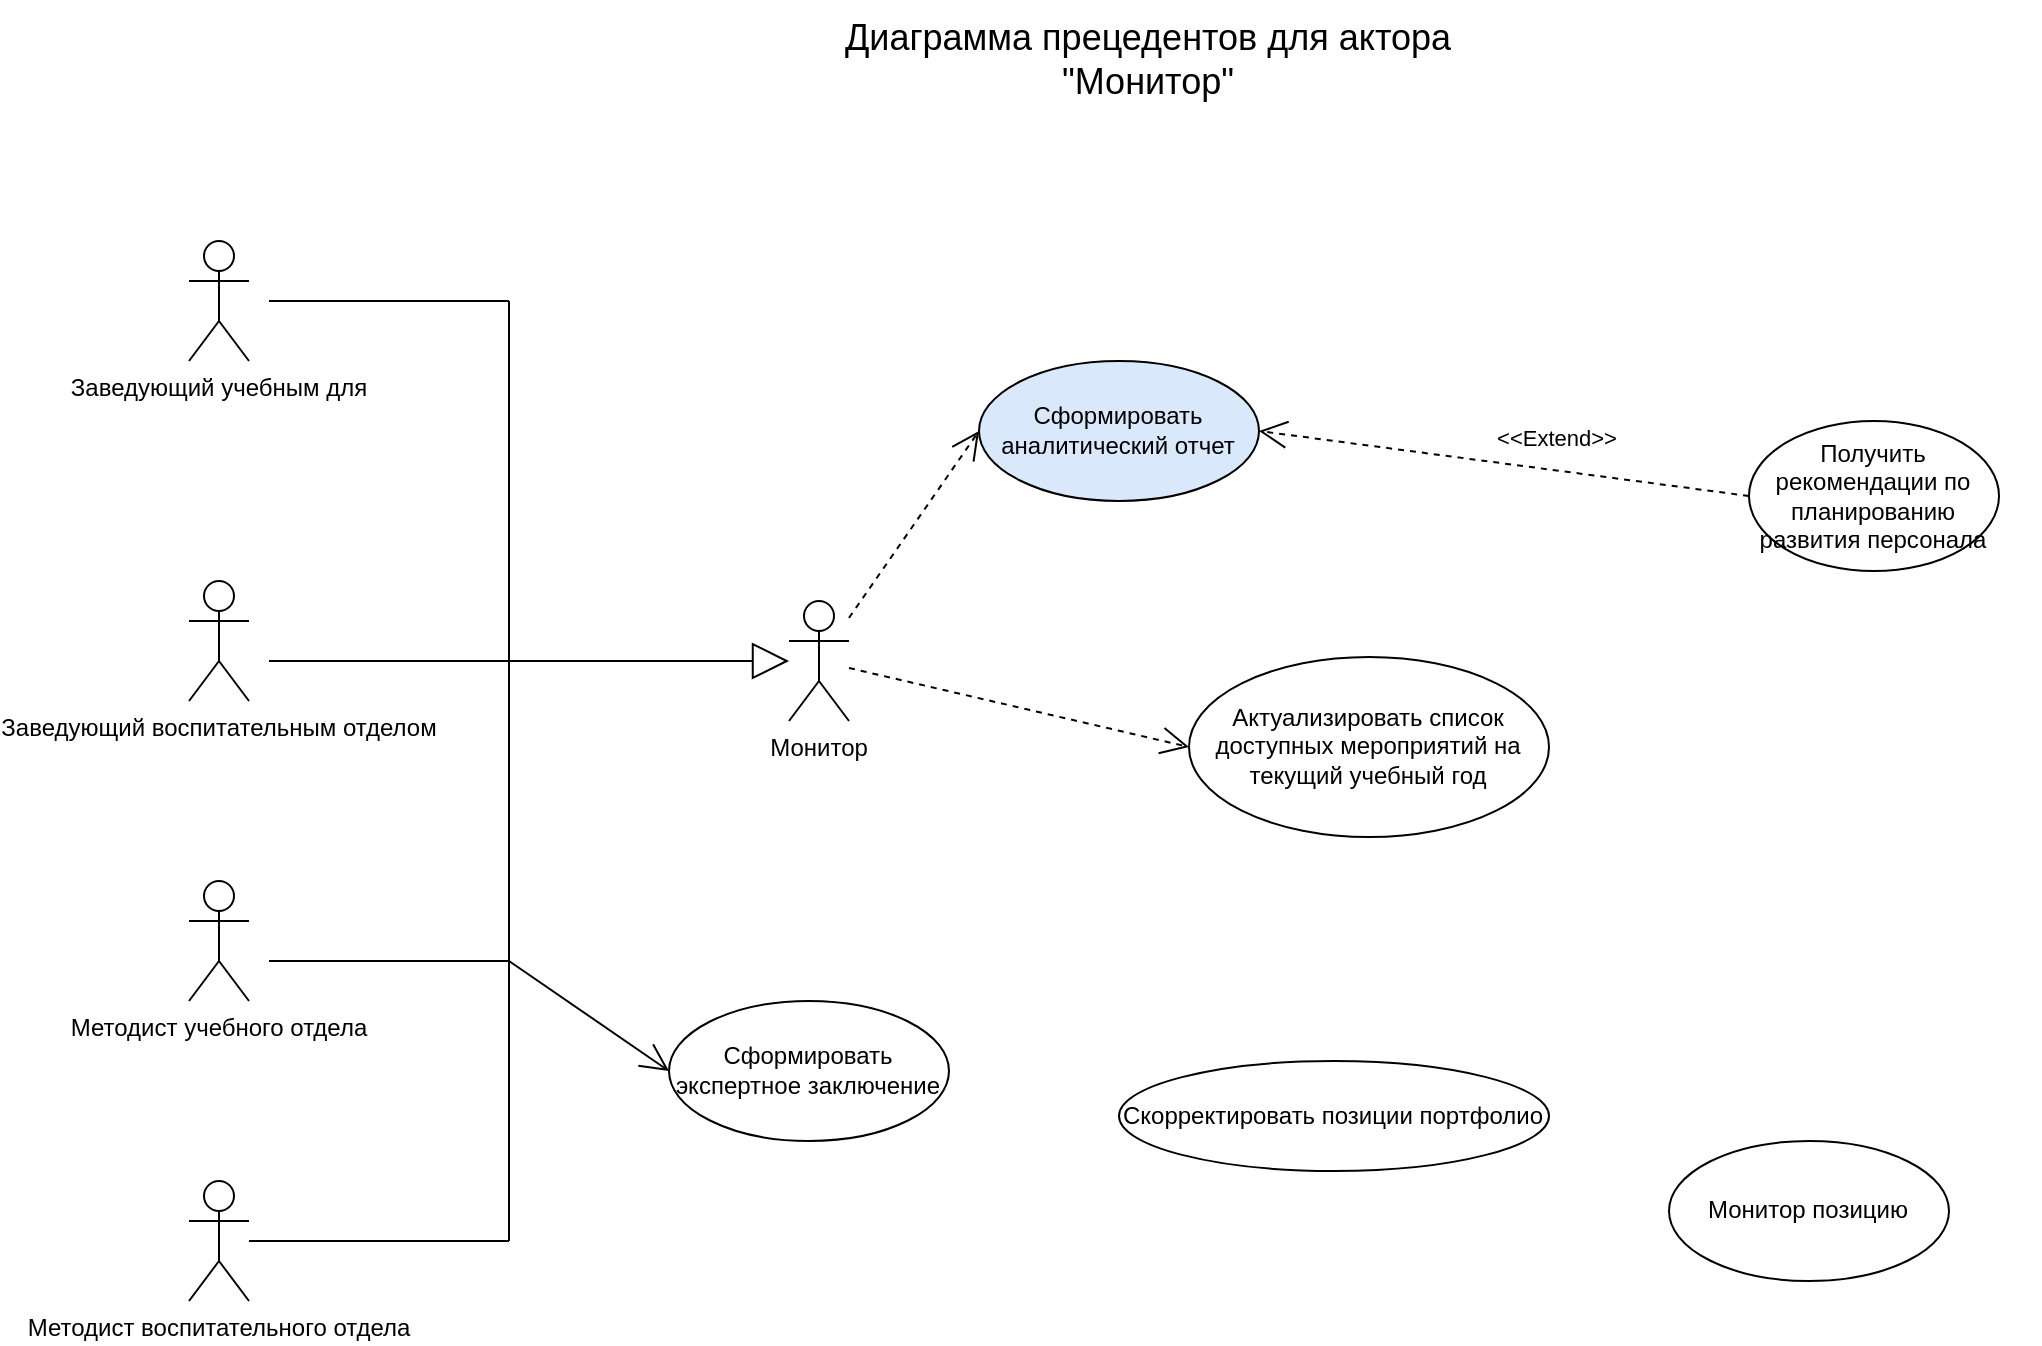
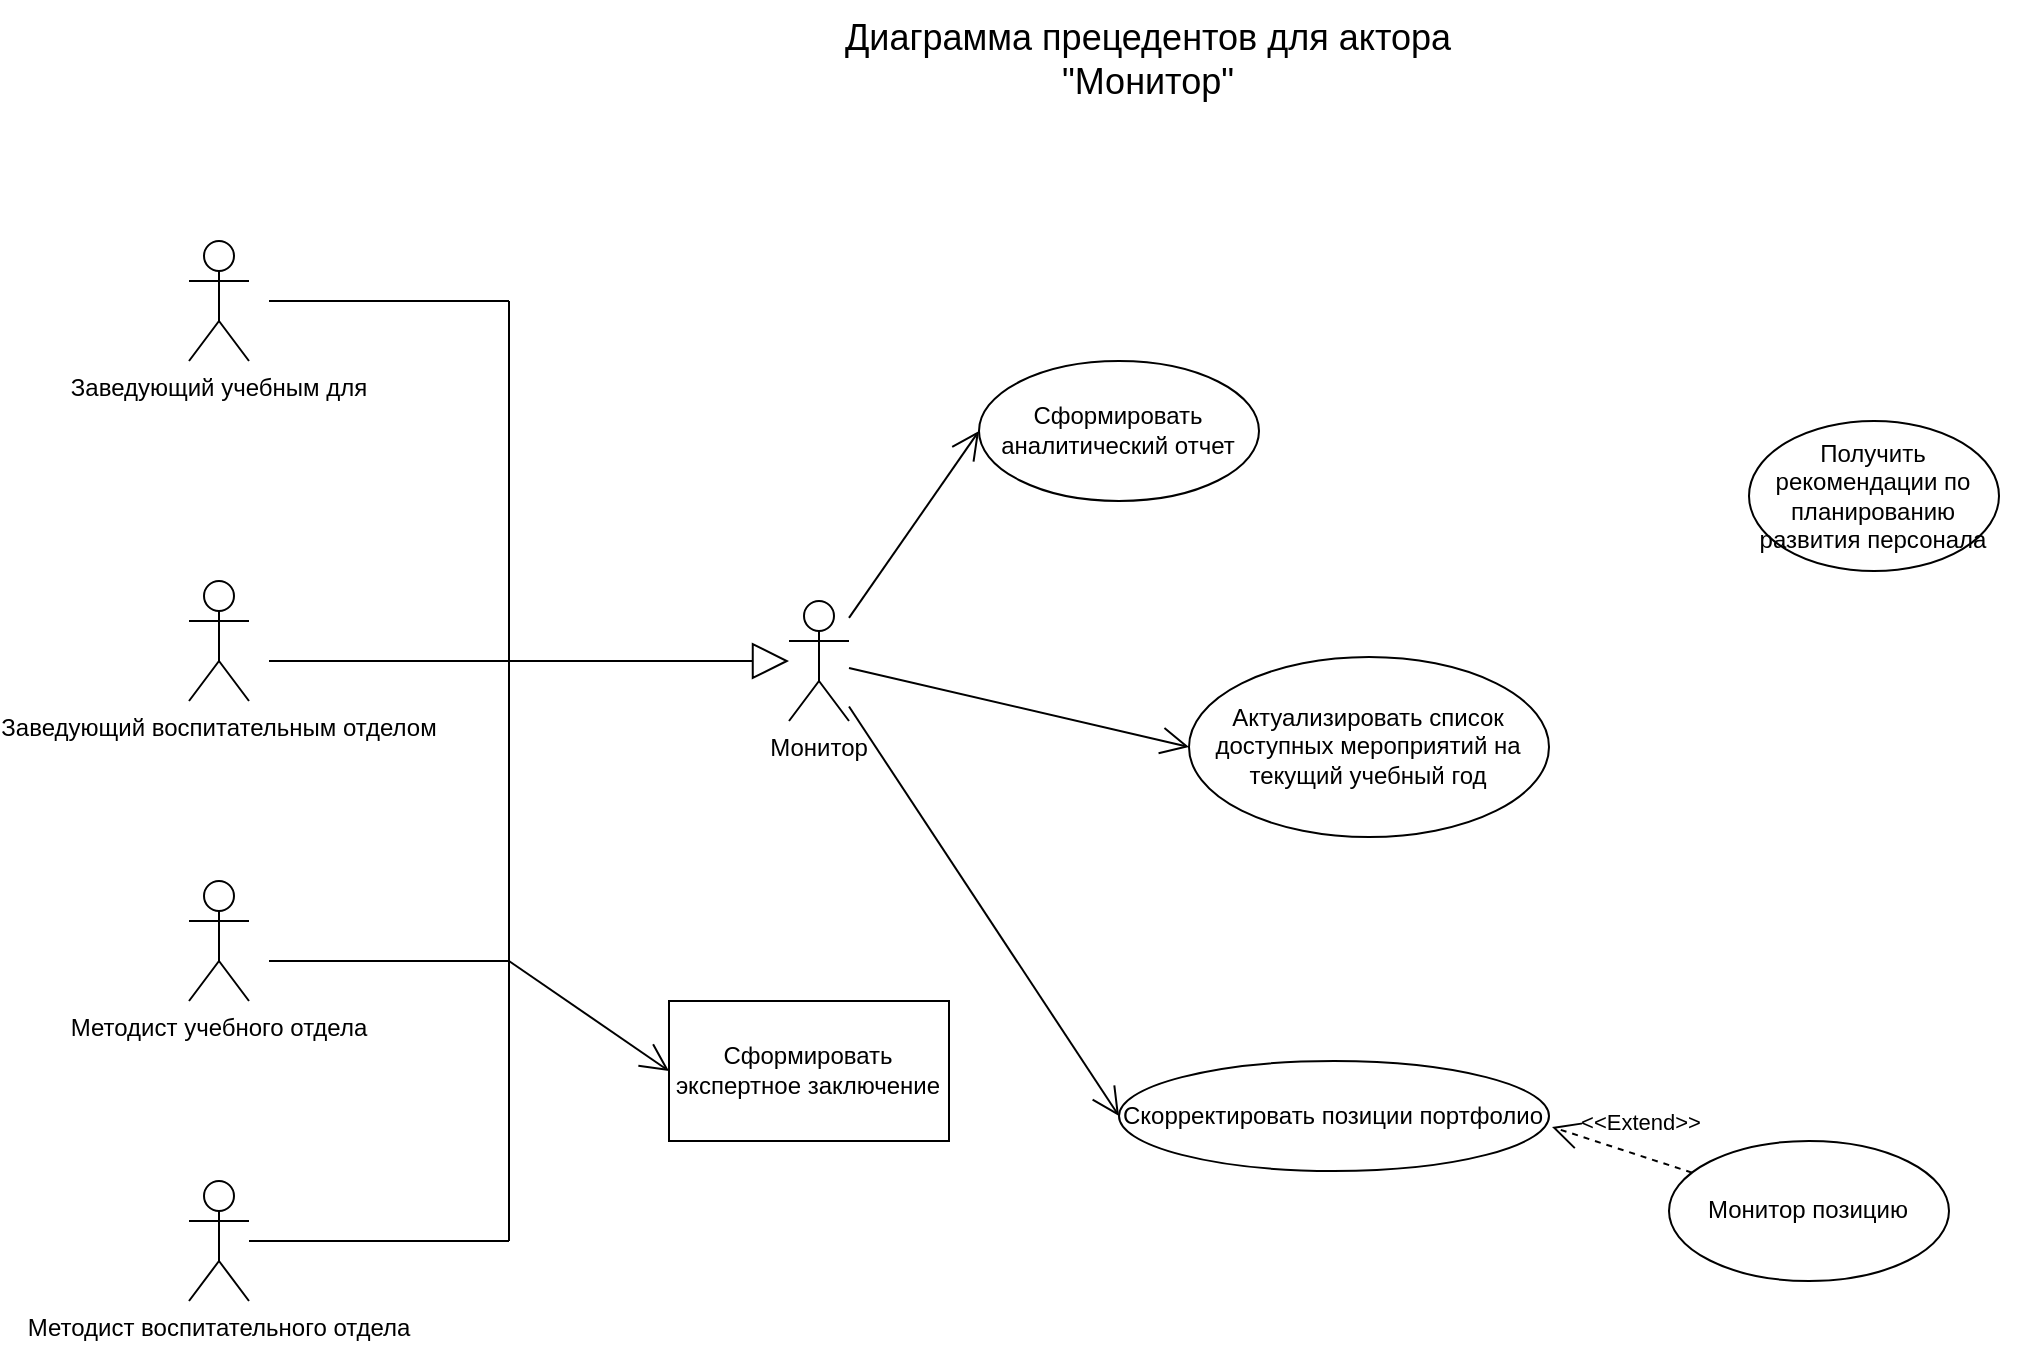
(1119, 431) -> (1119, 431)
(1507, 464) -> none
(912, 527) -> (912, 527)
(1019, 707) -> (1019, 707)
none -> (983, 909)
(809, 1071) -> (809, 1071)
none -> (1624, 1150)
